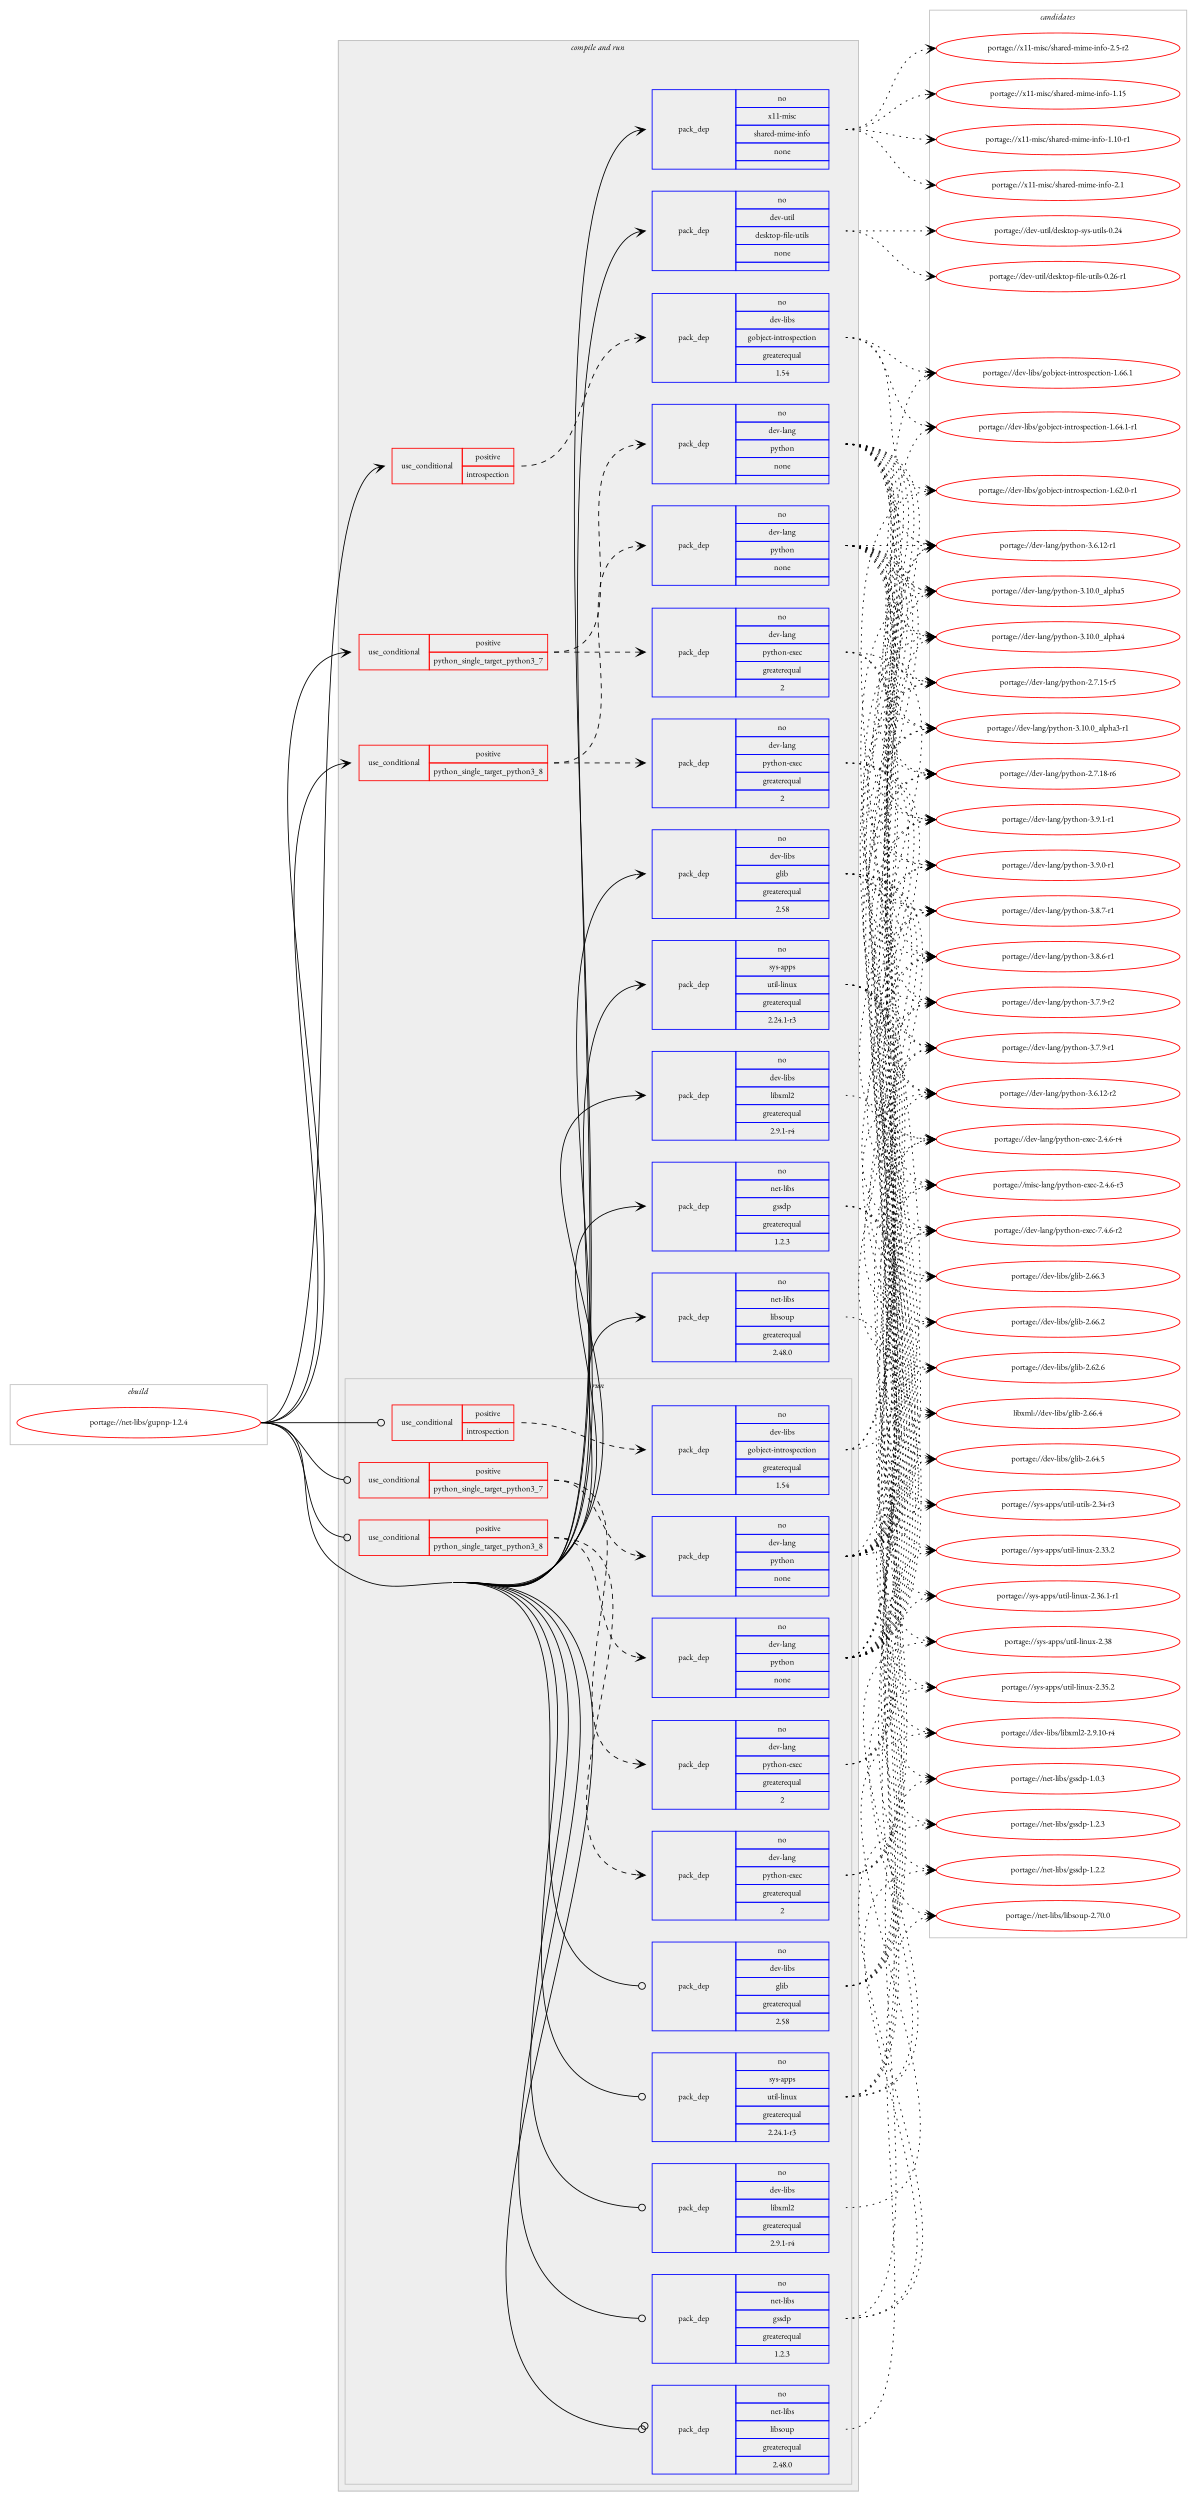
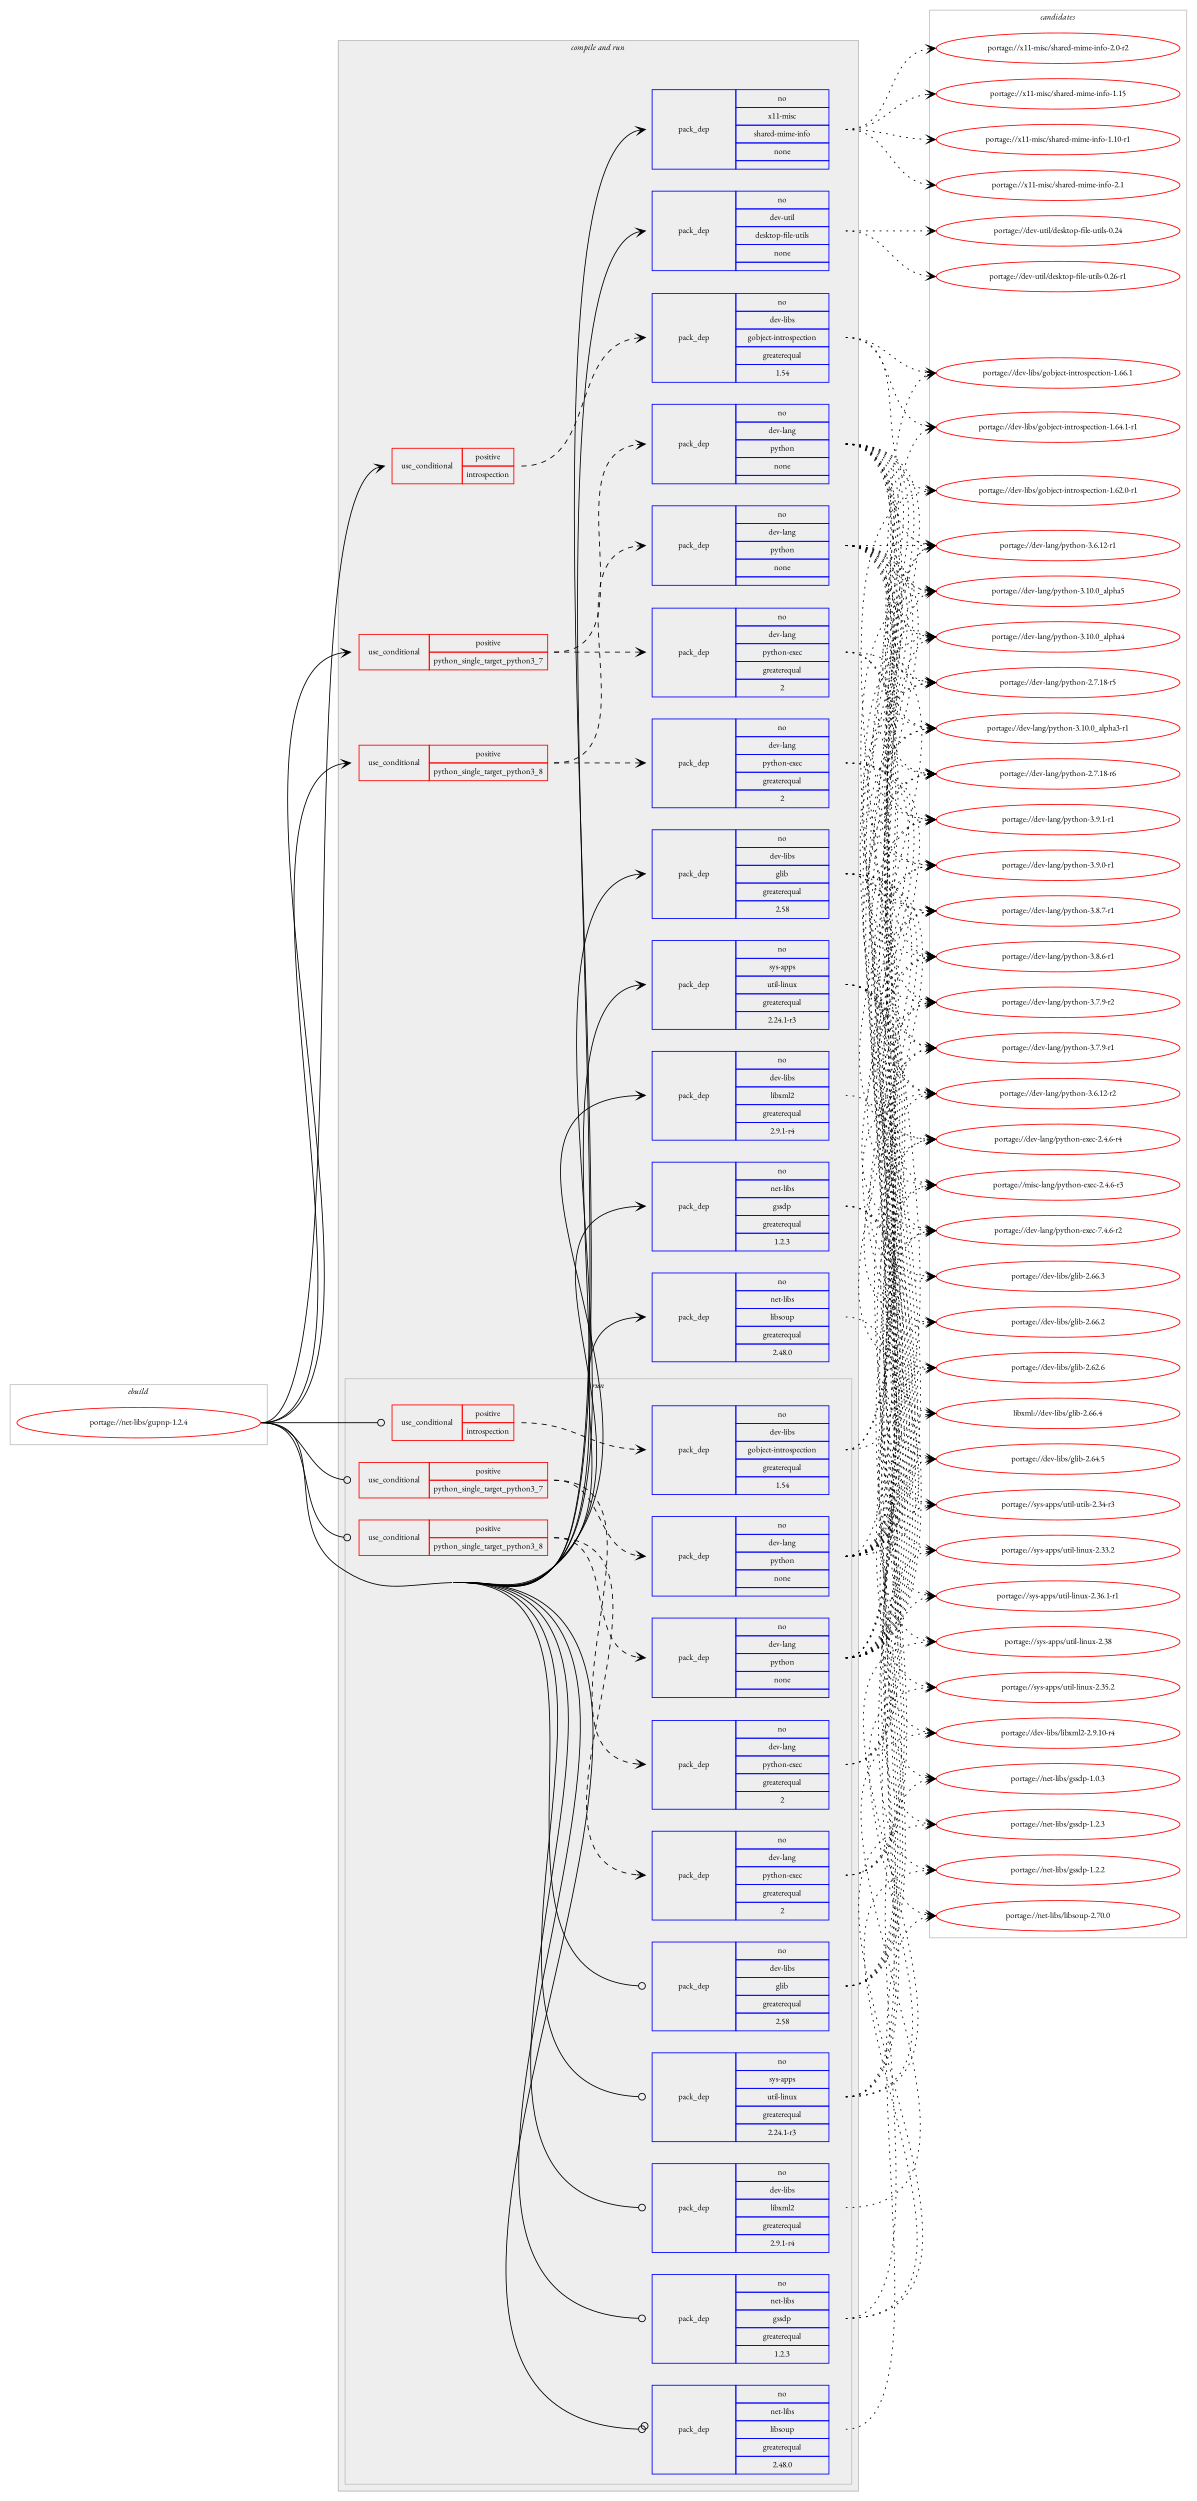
(1058, 48) -> (1058, 48)
(1058, 231) -> (1058, 231)
(1058, 683) -> (1058, 683)
